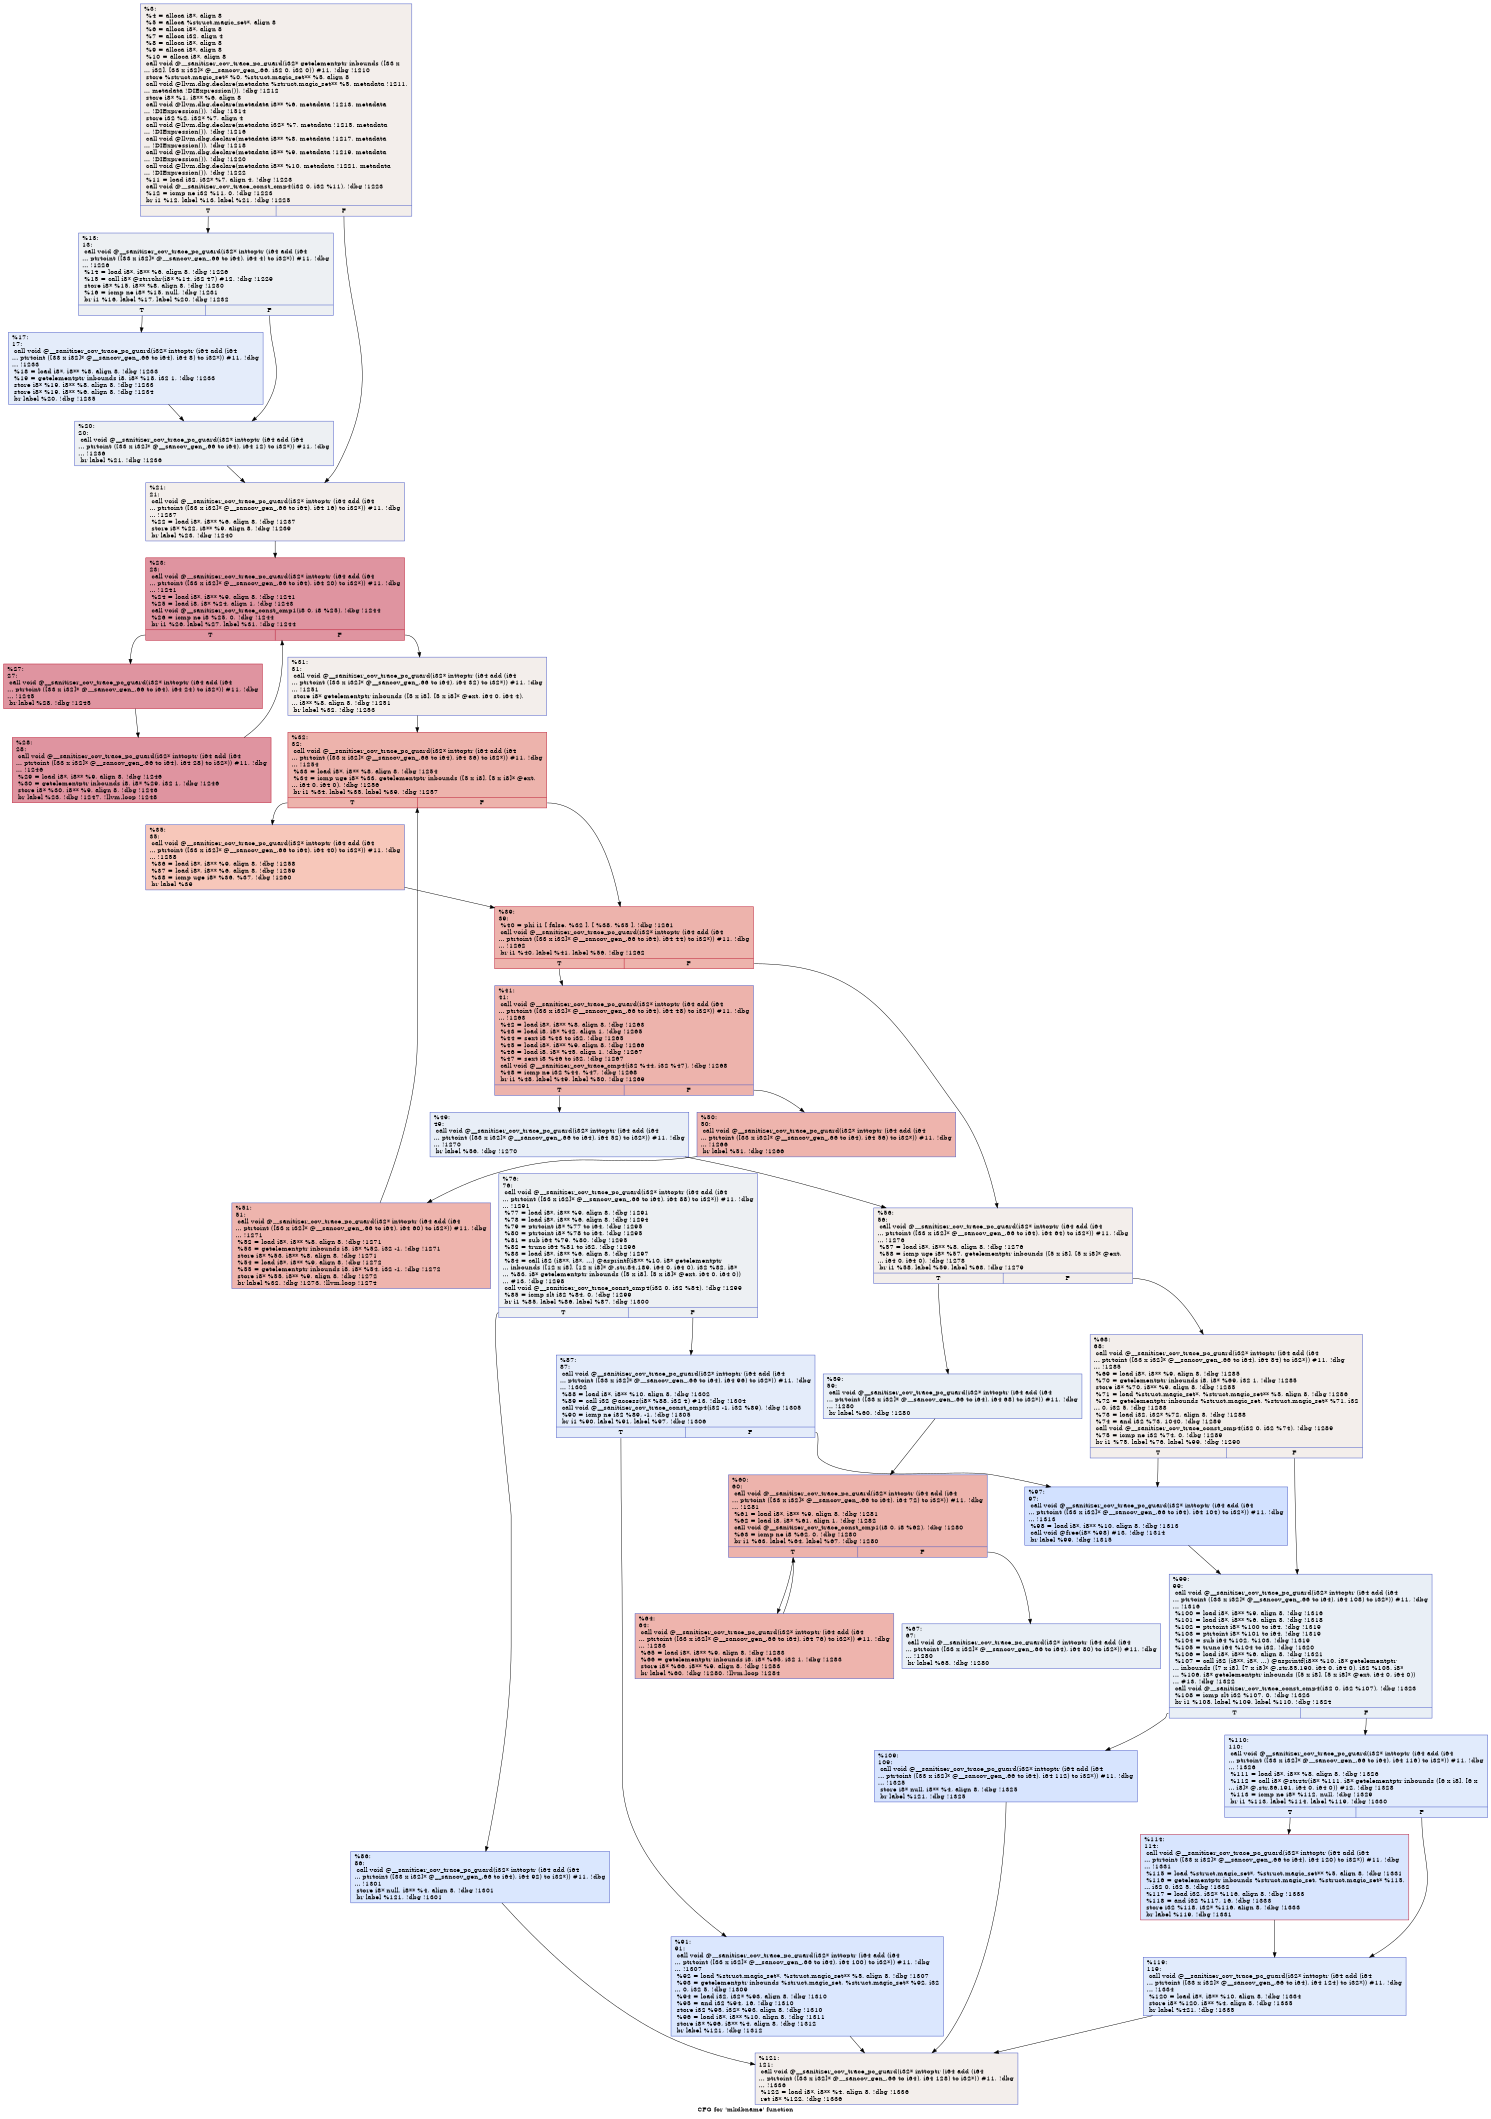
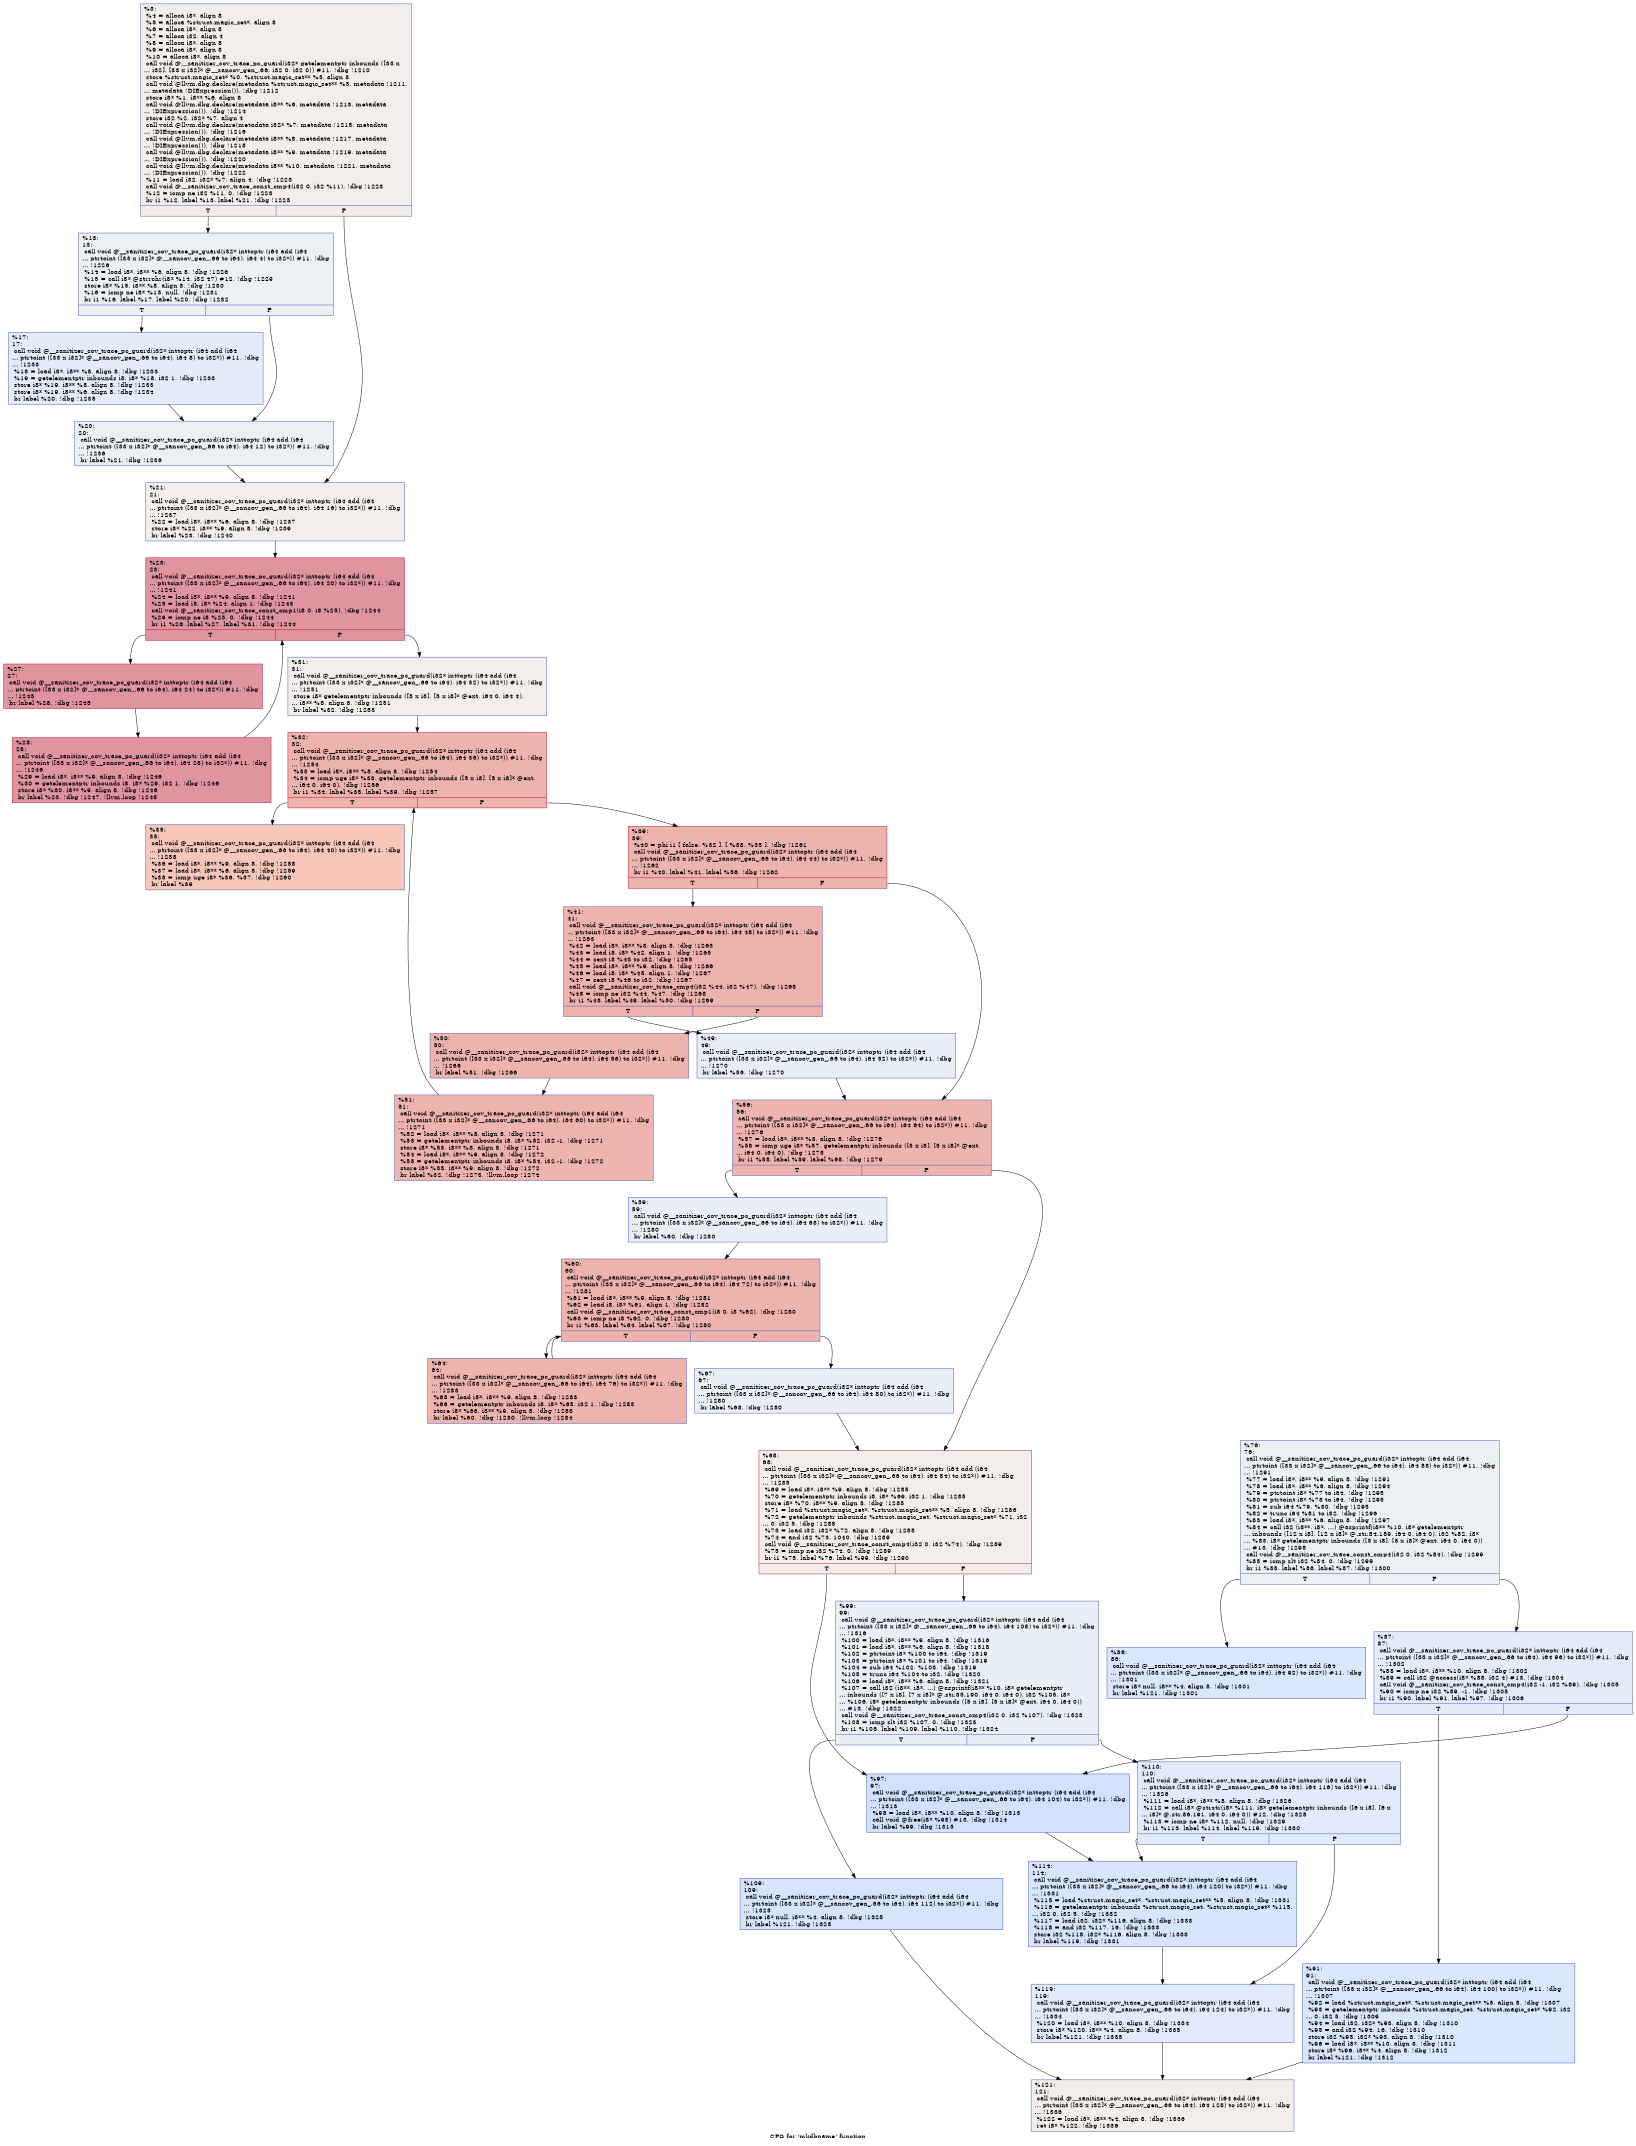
(195, 111) -> (195, 111)
(447, 897) -> none
(1003, 1246) -> (862, 1138)
(1226, 1396) -> (895, 1512)
none -> (847, 1430)
(1203, 1558) -> (1067, 1846)
(1275, 1877) -> (1163, 1904)
(613, 2004) -> none
(1191, 2010) -> (1079, 2037)
